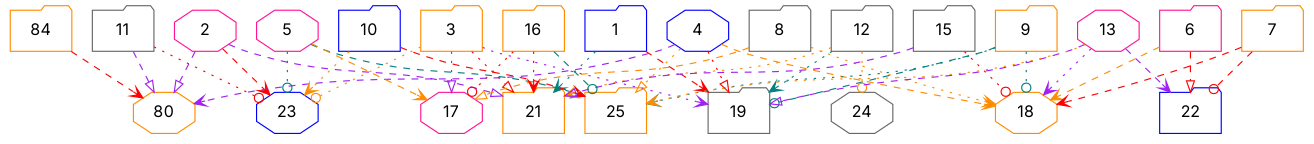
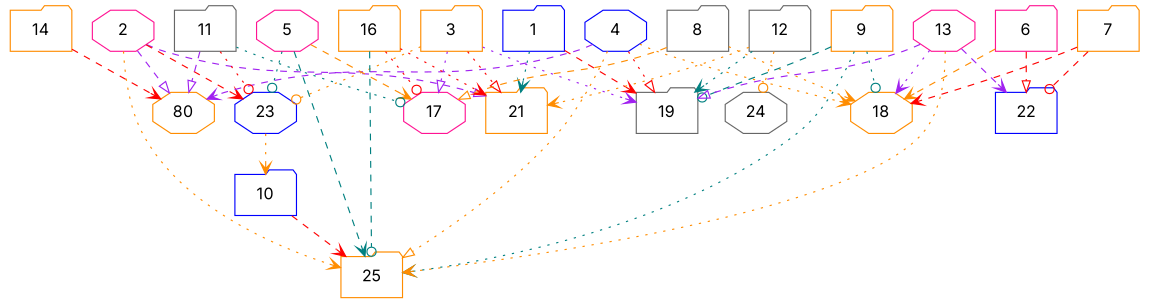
(41, 31) -> (41, 31)
(944, 31) -> none
(325, 75) -> (266, 148)
none -> (348, 86)
(897, 88) -> (739, 75)
none -> (190, 190)
